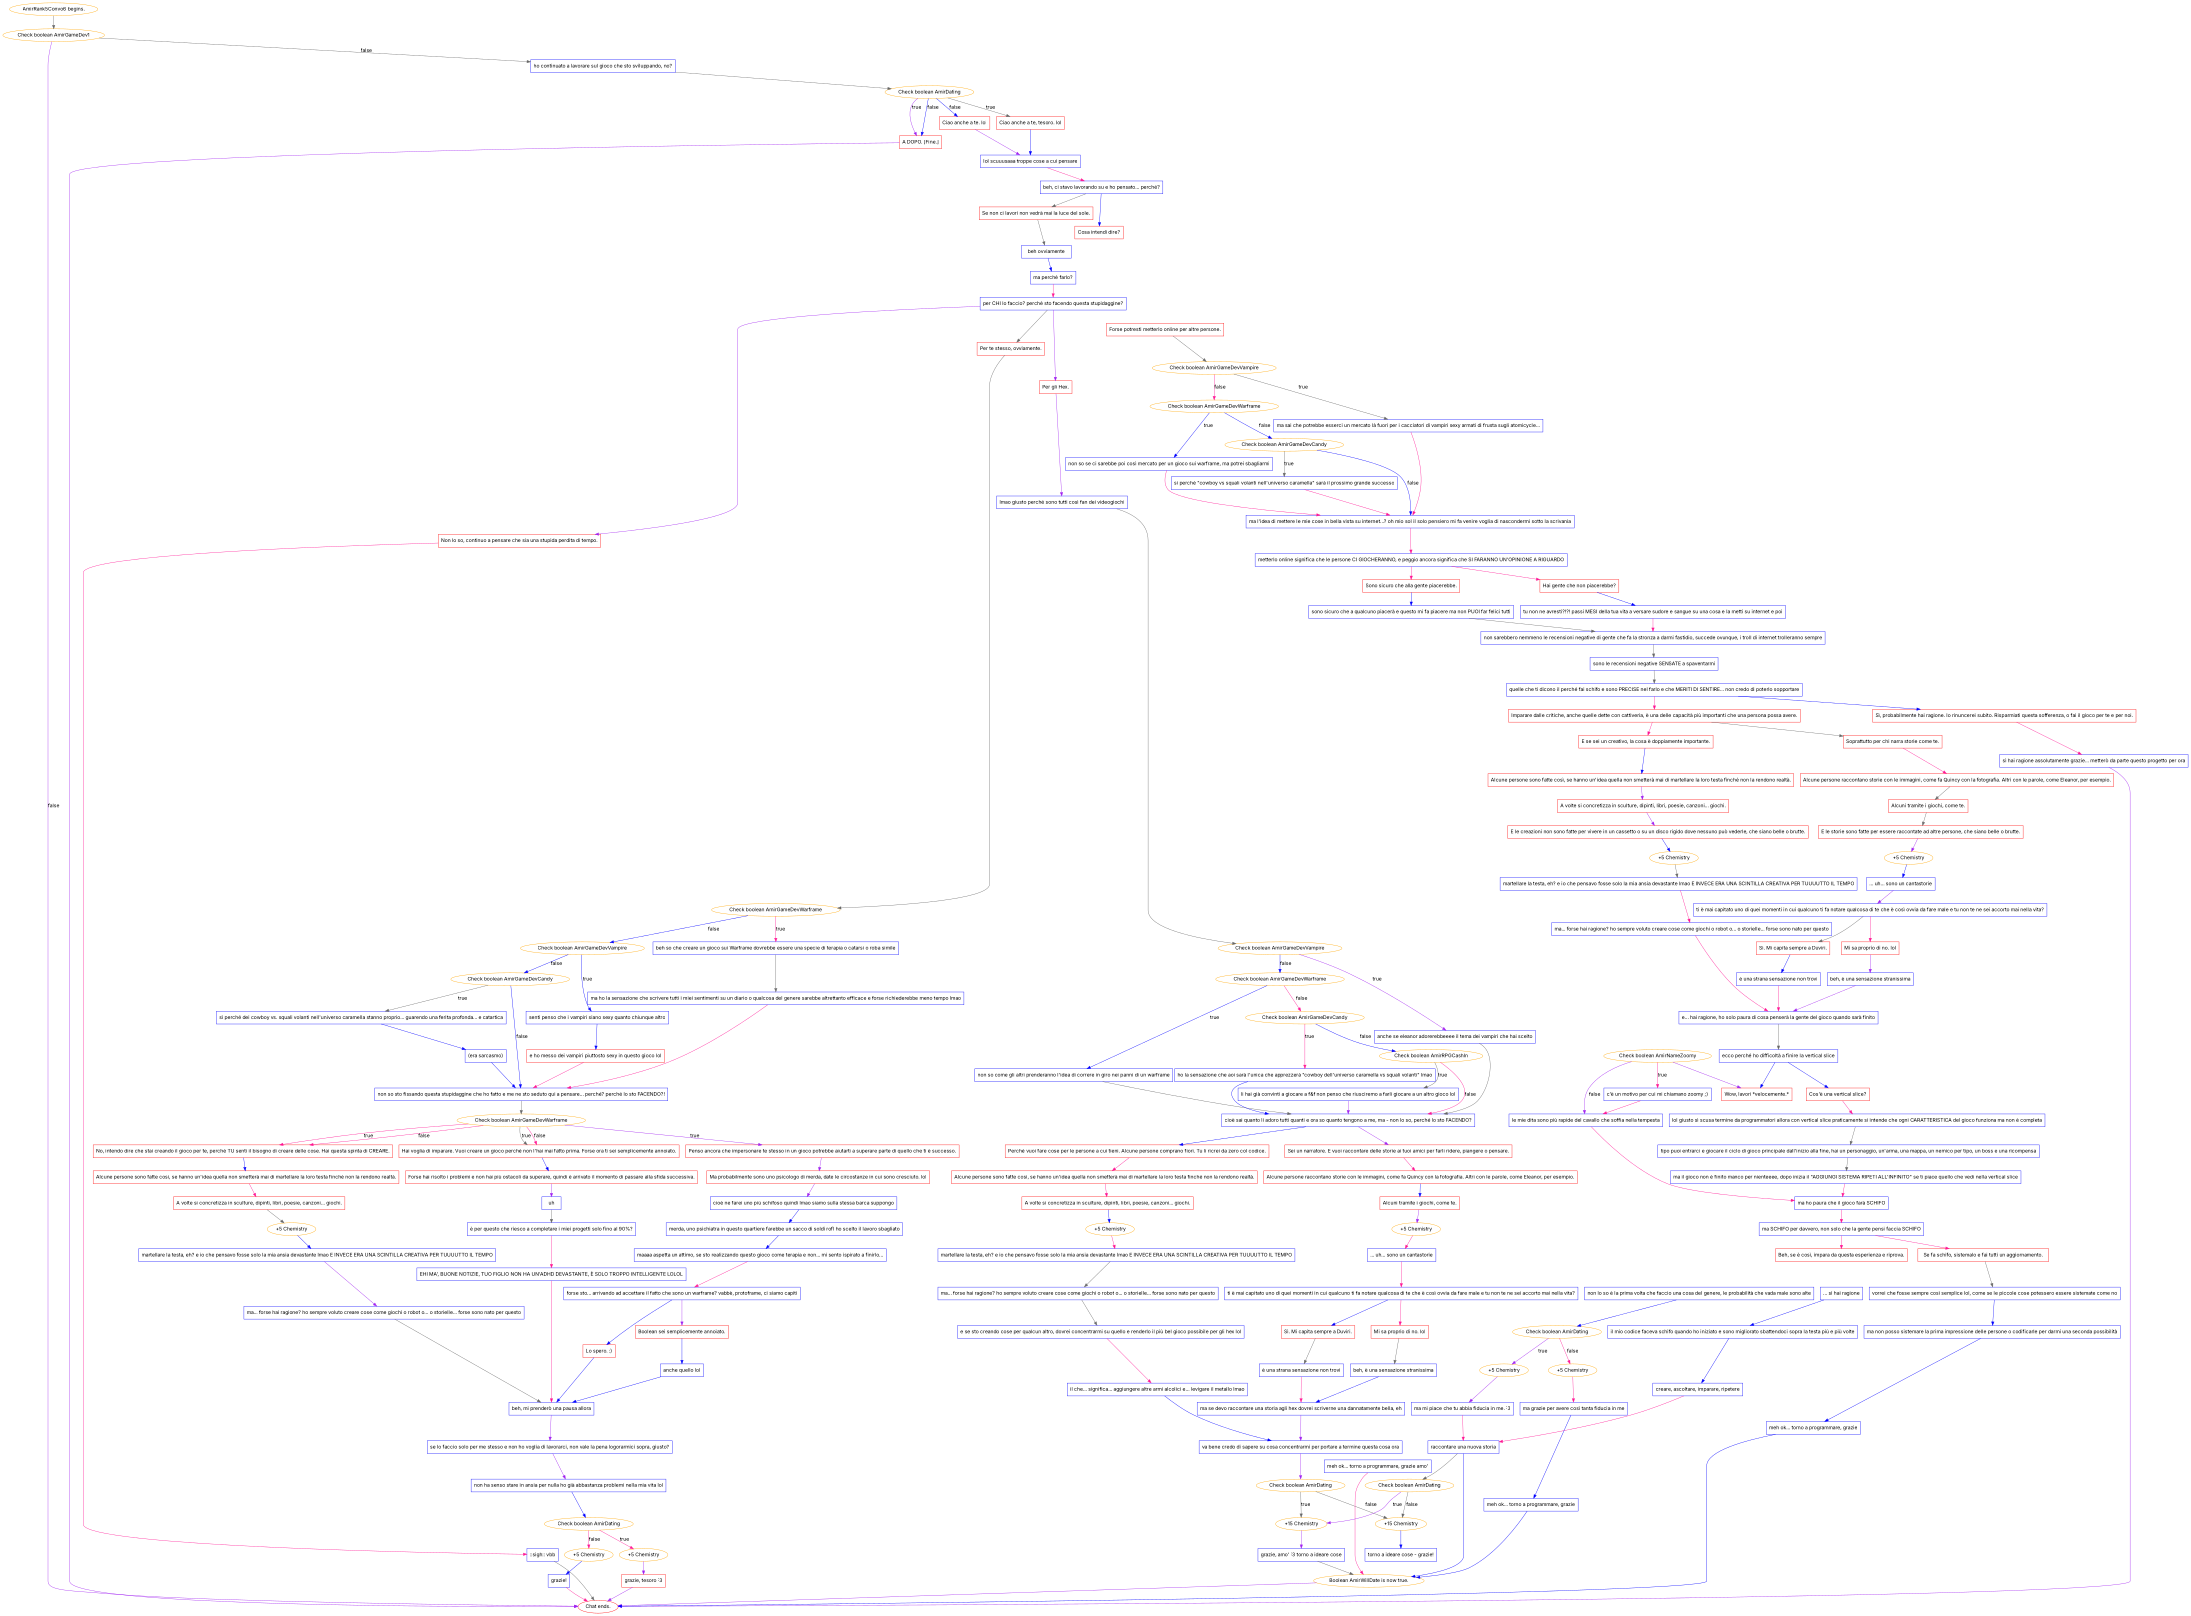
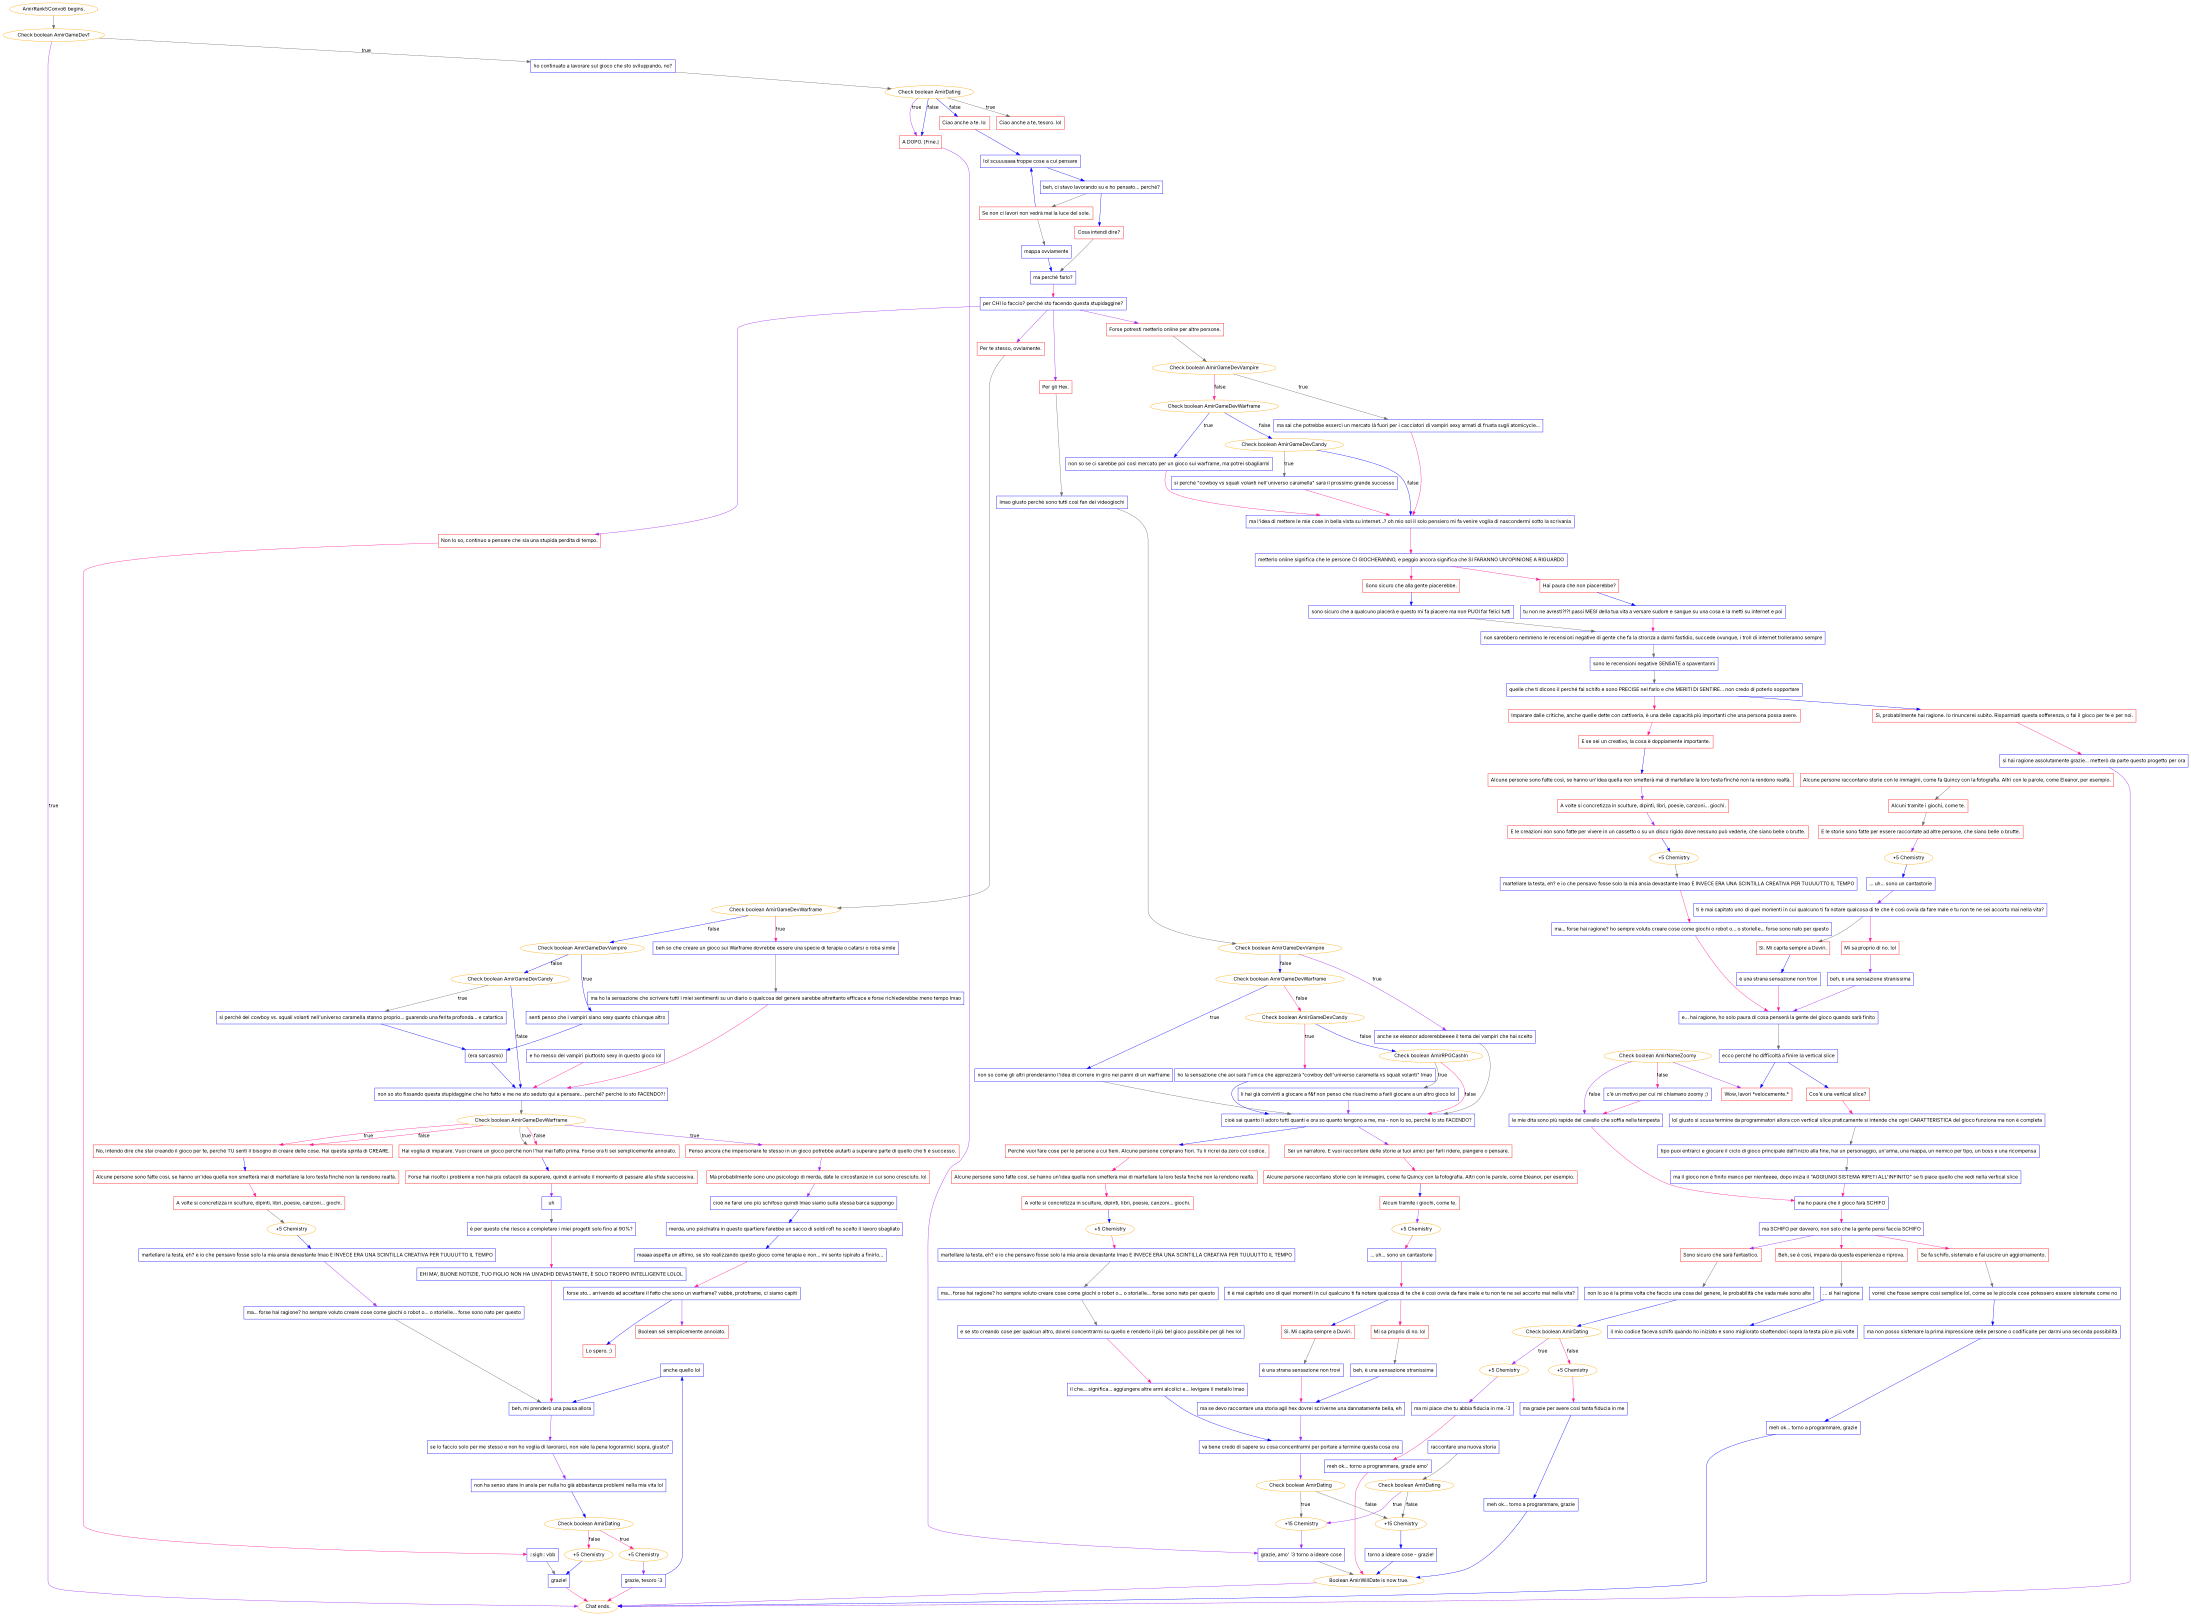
(366, 51) -> (366, 51)
(1030, 140) -> (1033, 189)
(996, 141) -> (996, 141)
(1064, 174) -> (1064, 174)
(1046, 252) -> (1046, 252)
none -> (1078, 254)
none -> (1107, 316)
(1033, 325) -> (1033, 325)
(1059, 443) -> (1059, 443)
(1579, 586) -> (1579, 586)
(70, 716) -> (969, 999)
(1893, 742) -> none
(54, 806) -> (54, 806)
(597, 1035) -> (546, 1037)
(596, 1056) -> (596, 1056)
(1662, 1075) -> (1662, 1075)
none -> (1721, 1255)
(1983, 1255) -> (1983, 1255)
none -> (1841, 1272)
(682, 1349) -> (682, 1481)
(577, 1378) -> none
(1698, 1390) -> none
(1463, 1426) -> (1427, 1439)
(1464, 1532) -> (1386, 1567)
(575, 1577) -> (550, 1566)
(644, 1581) -> (644, 1581)
(622, 1593) -> (622, 1593)
(598, 1607) -> (598, 1607)
